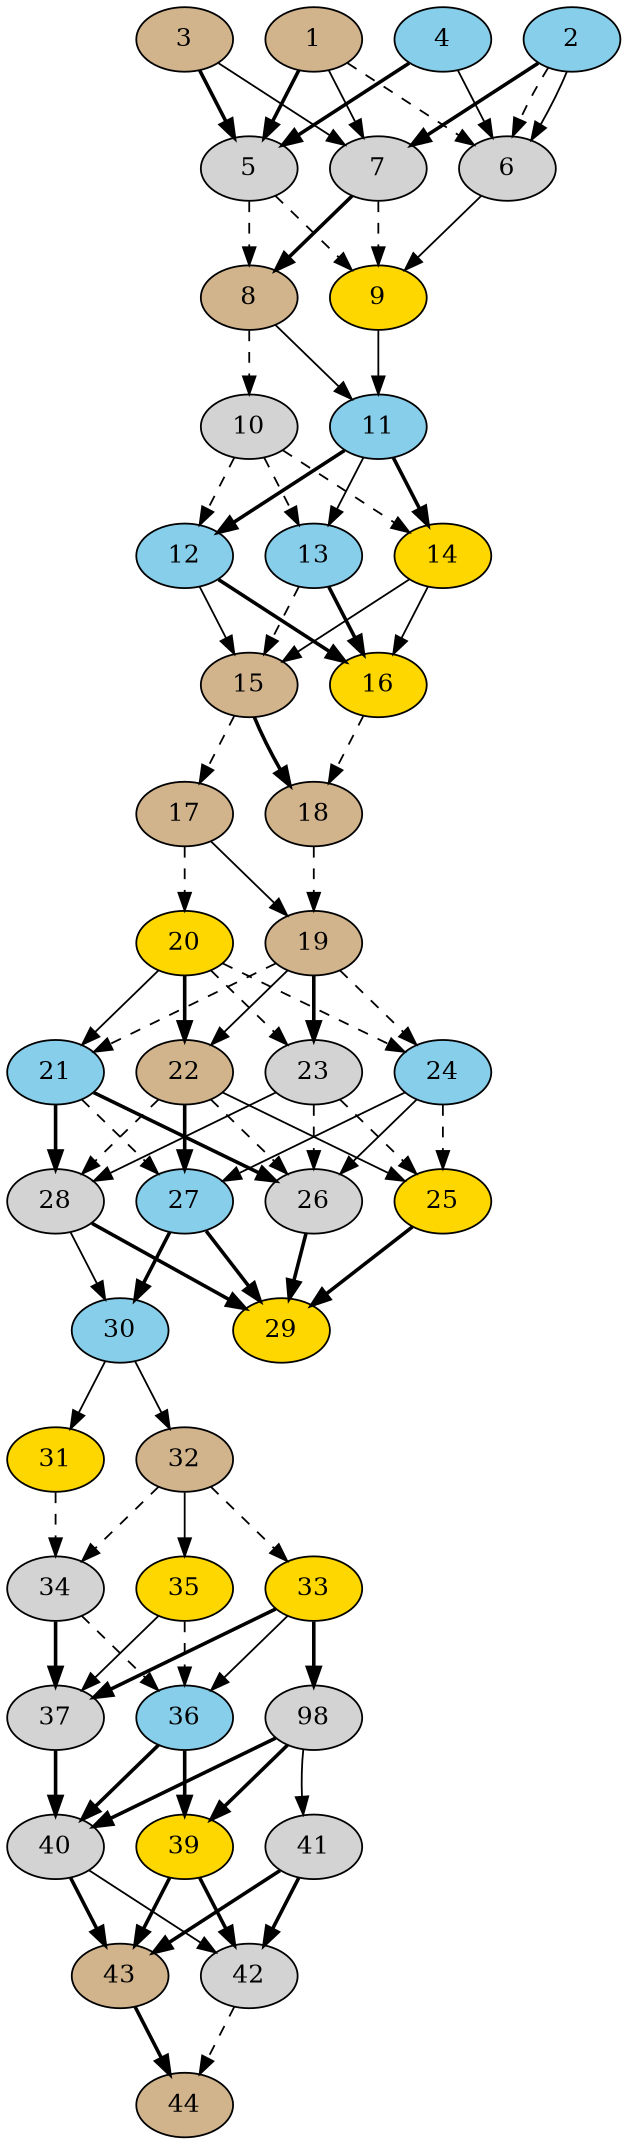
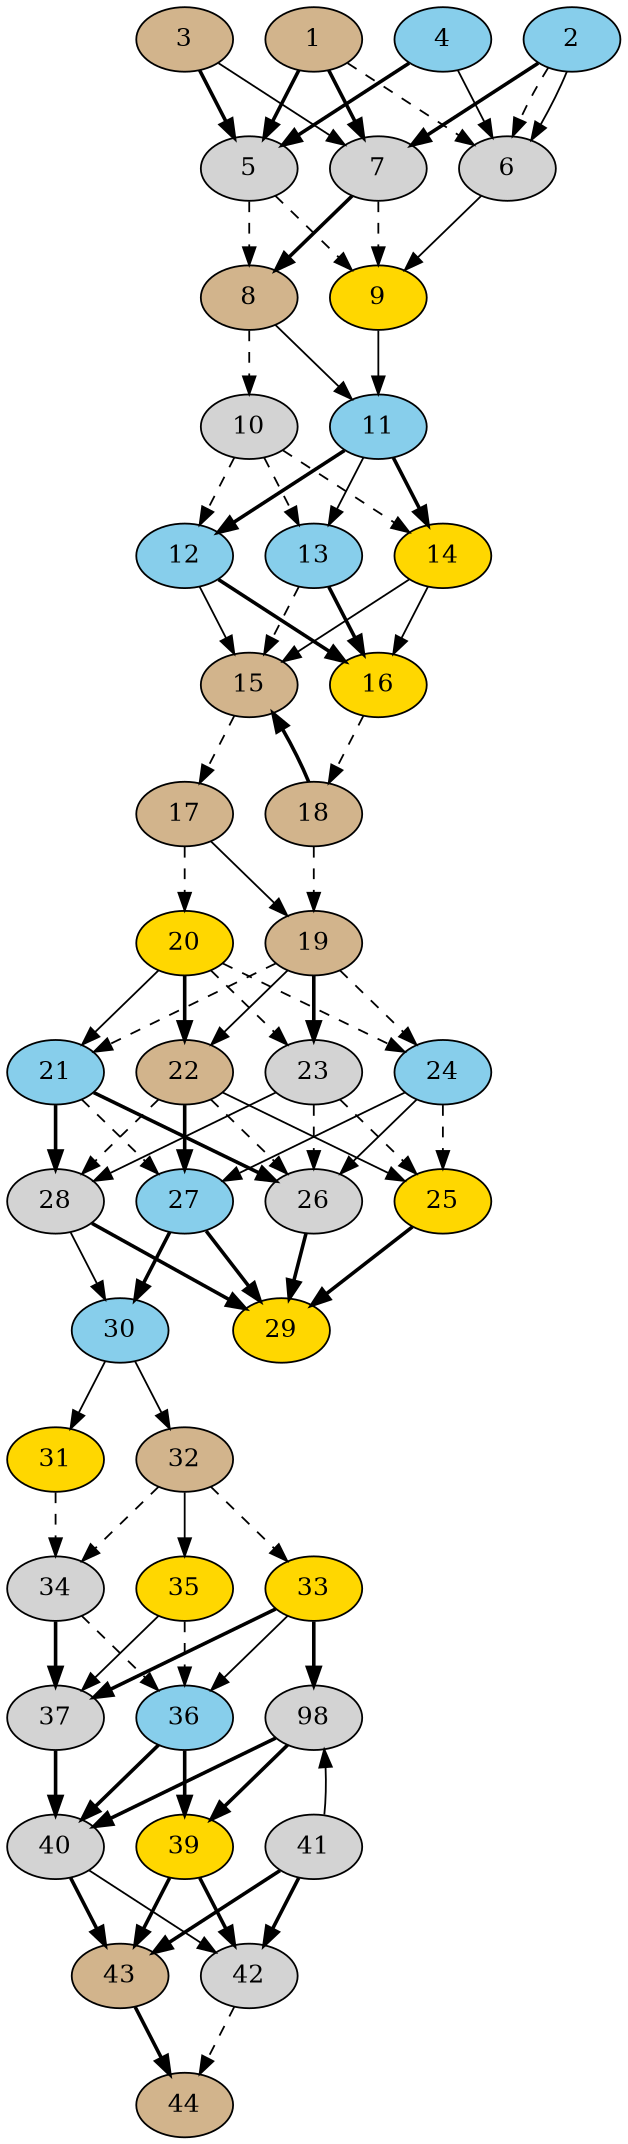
(341, 93) -> (341, 93)
(267, 744) -> (296, 755)
(302, 1773) -> (326, 1791)
